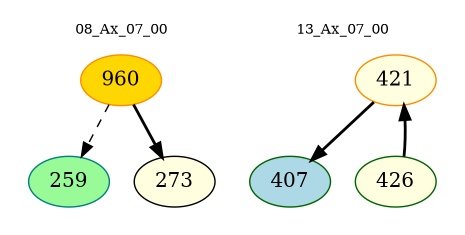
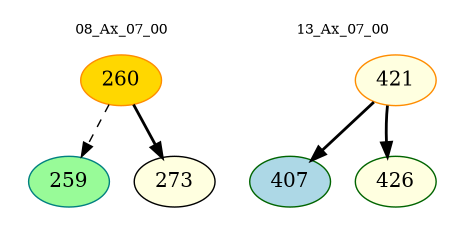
(121, 80) -> (121, 80)
(405, 138) -> (386, 124)
